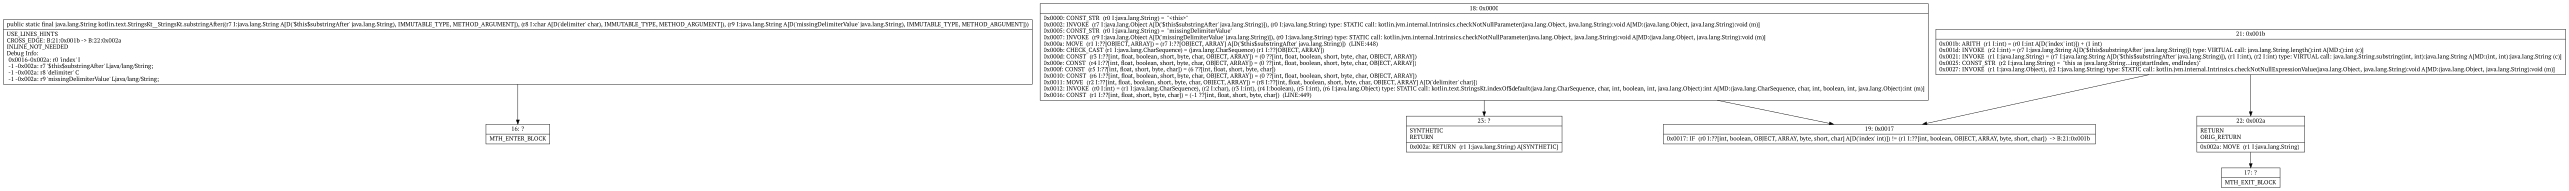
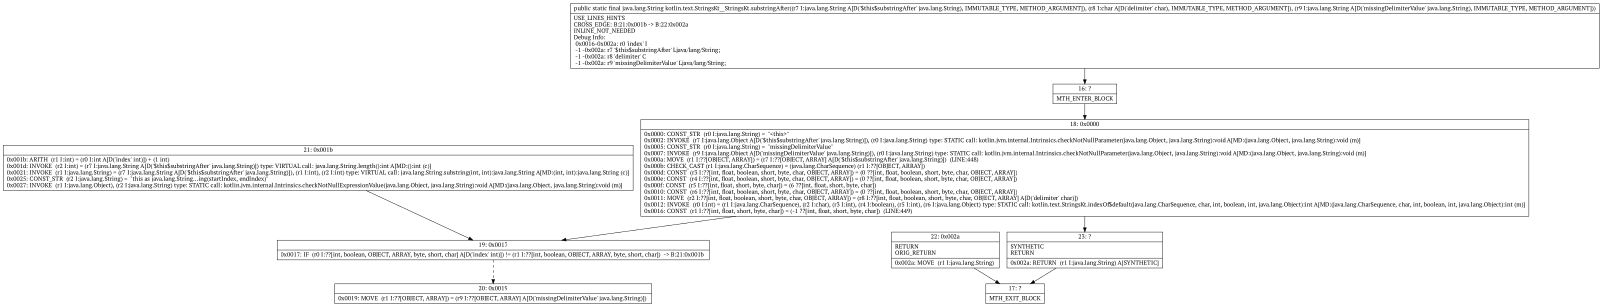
(2251, 93) -> none
none -> (1085, 109)
none -> (1045, 275)
none -> (493, 294)
